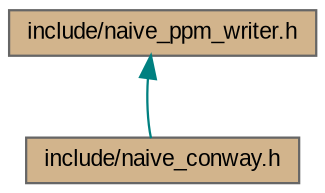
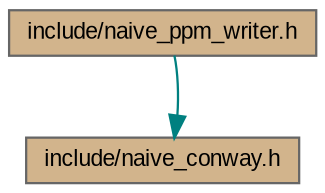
(148, 108) -> (178, 85)
